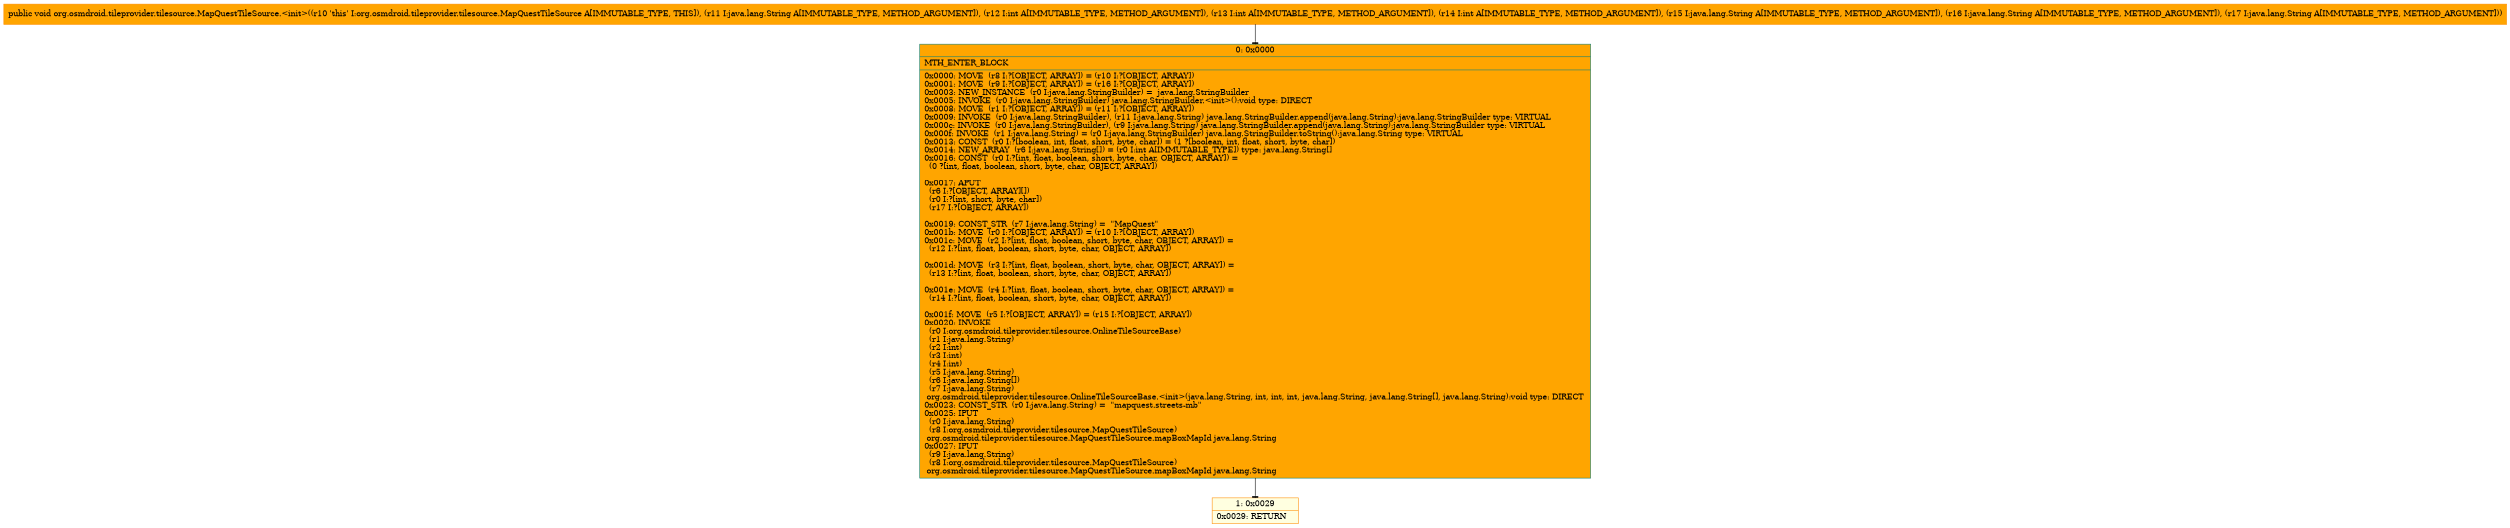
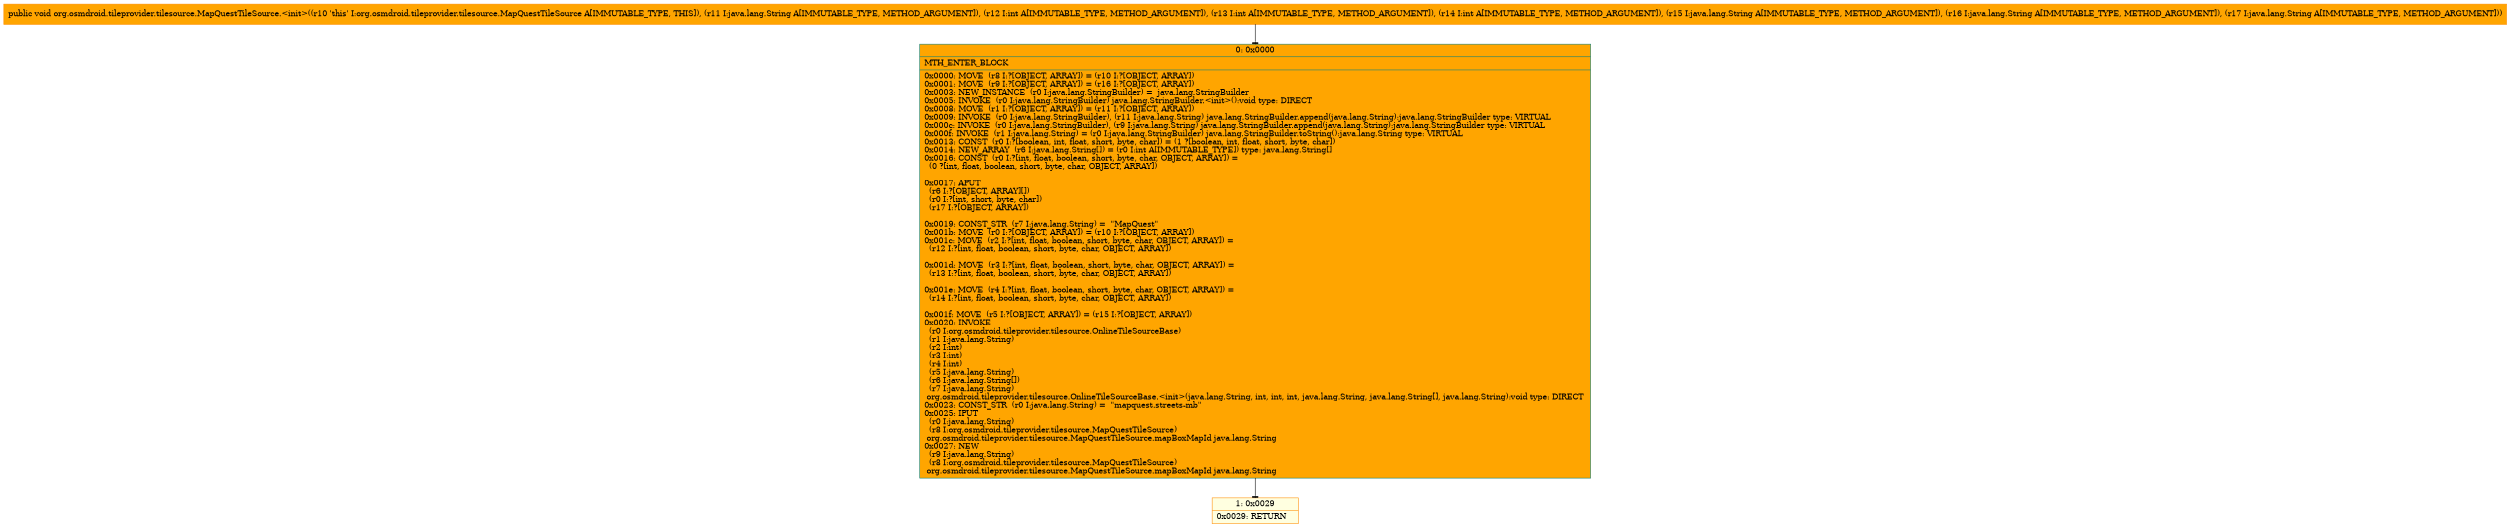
(953, 447) -> (954, 447)
